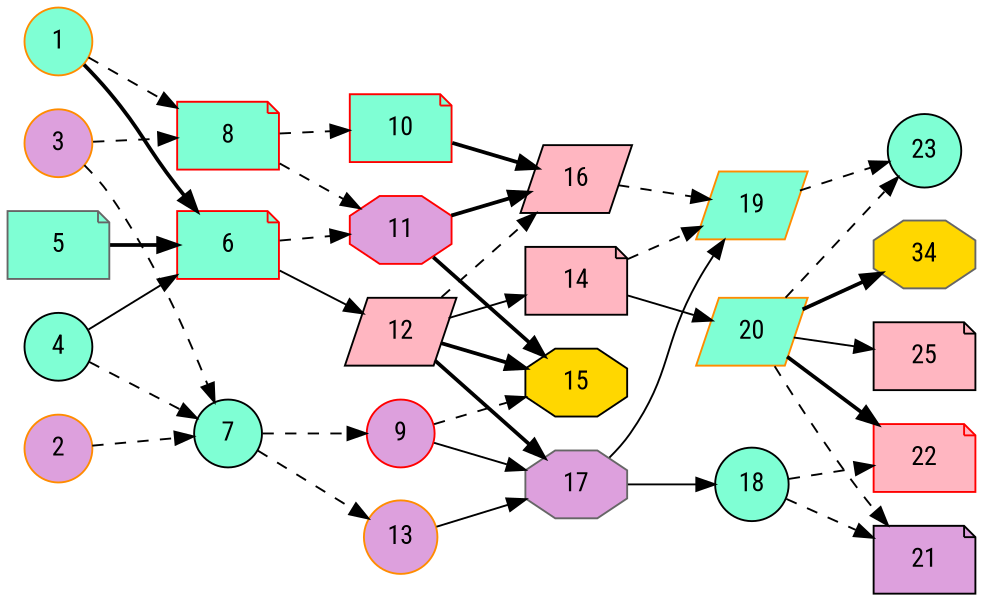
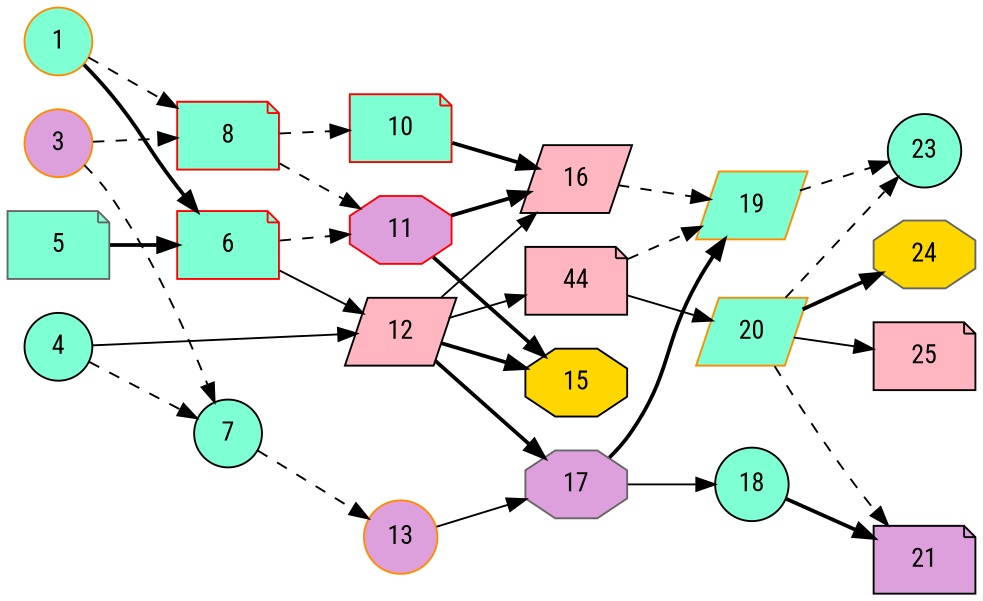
(925, 254) -> (925, 254)
(482, 262) -> (482, 262)
(576, 281) -> (576, 281)
(125, 307) -> (215, 340)
(666, 360) -> (666, 360)
(401, 433) -> none
(58, 449) -> none
(925, 458) -> none
(821, 514) -> (821, 514)
